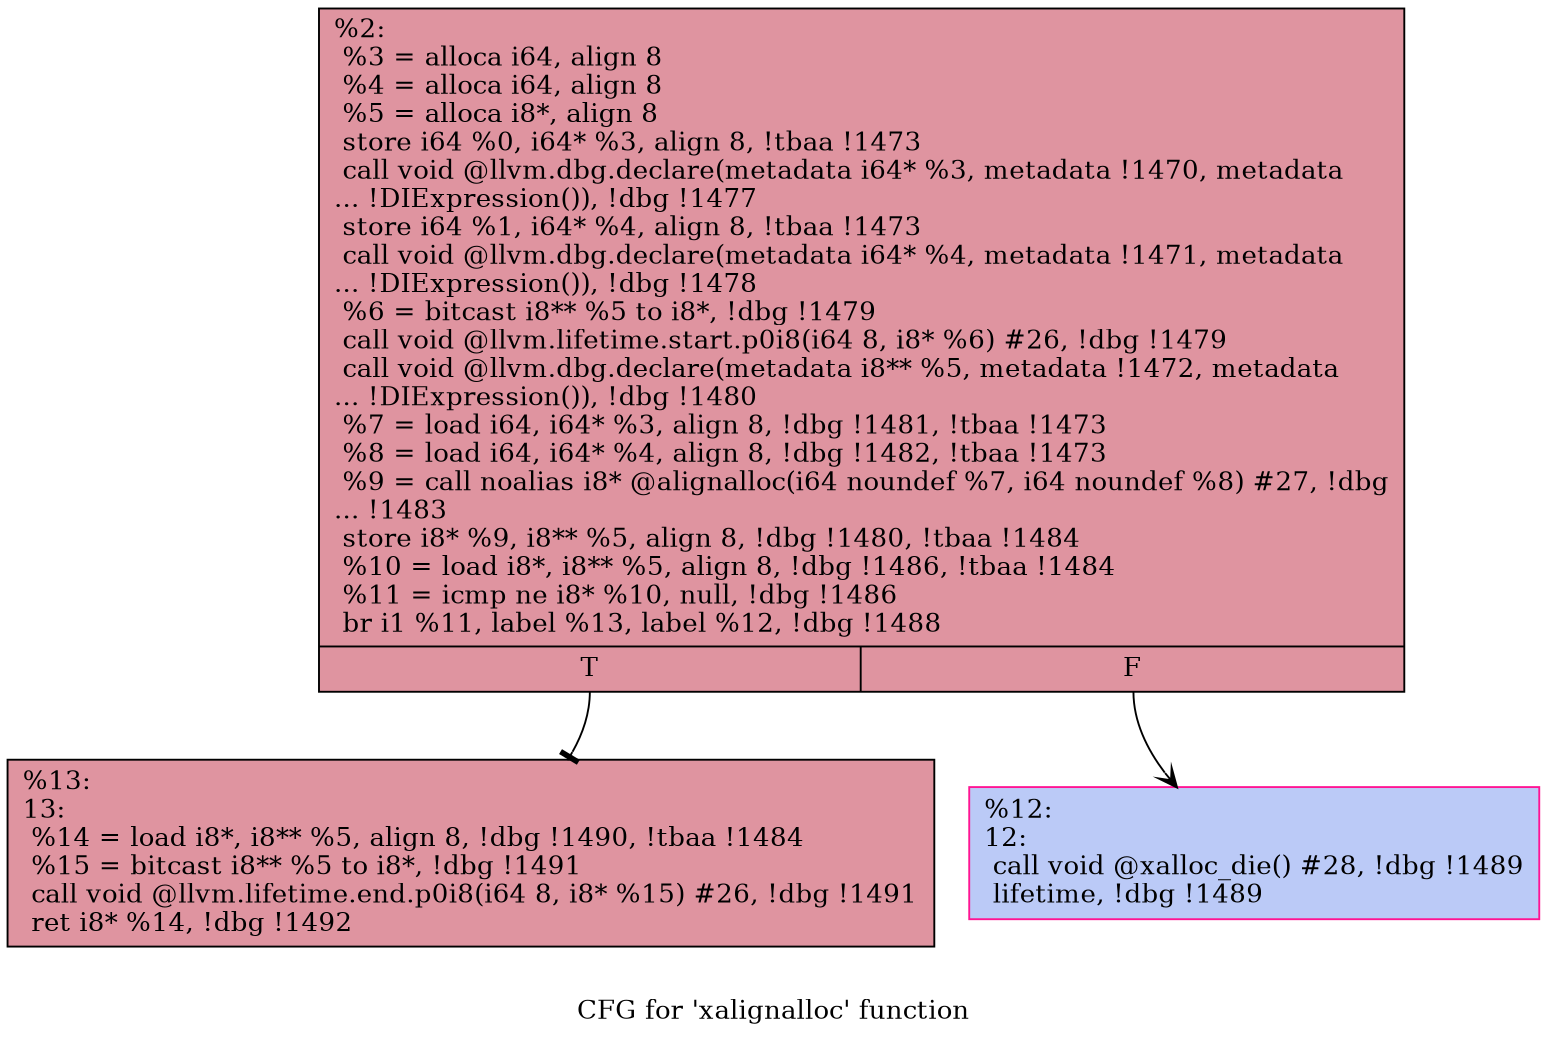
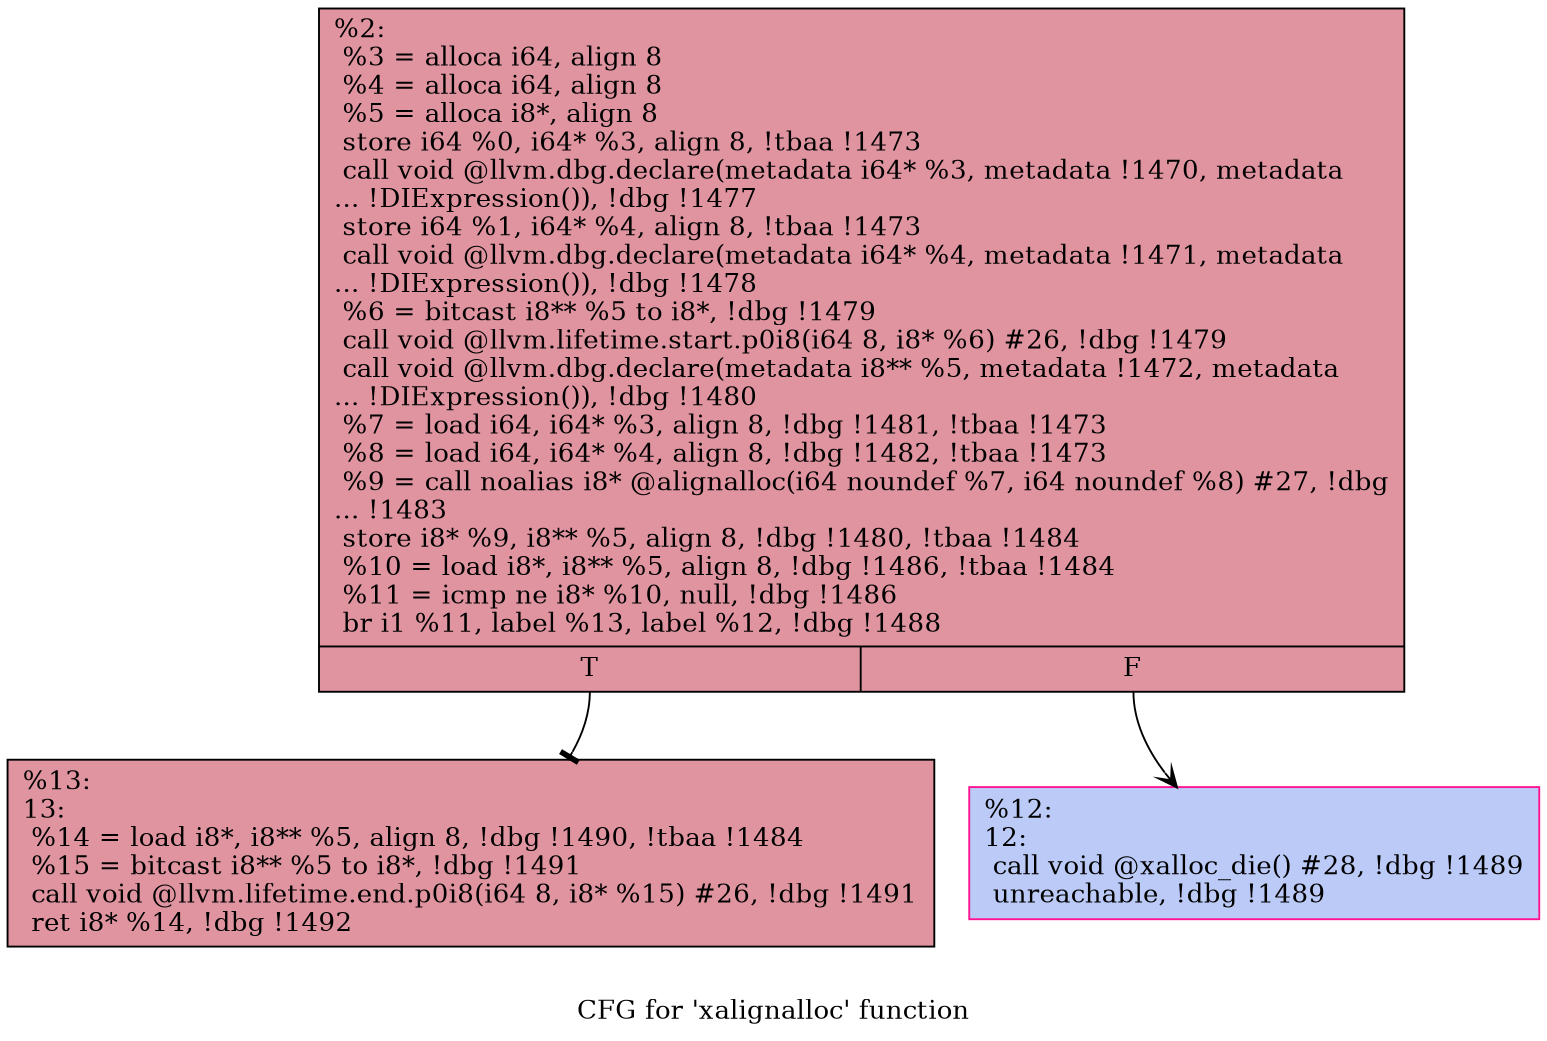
(1124, 895) -> (1155, 895)
